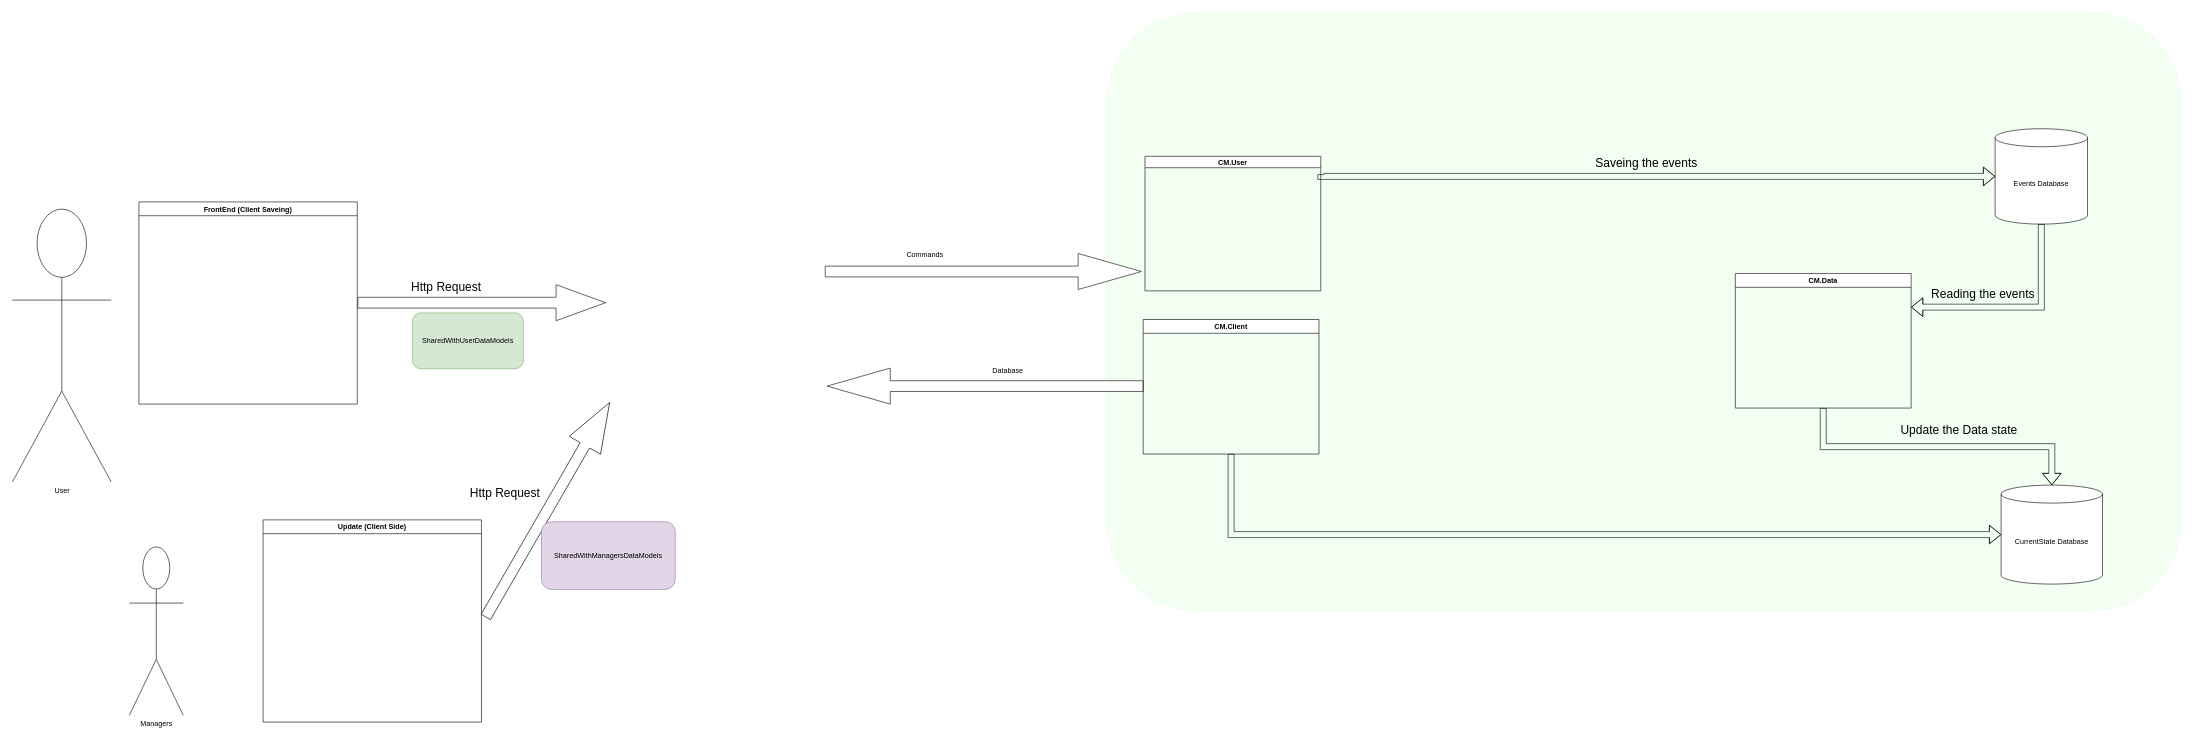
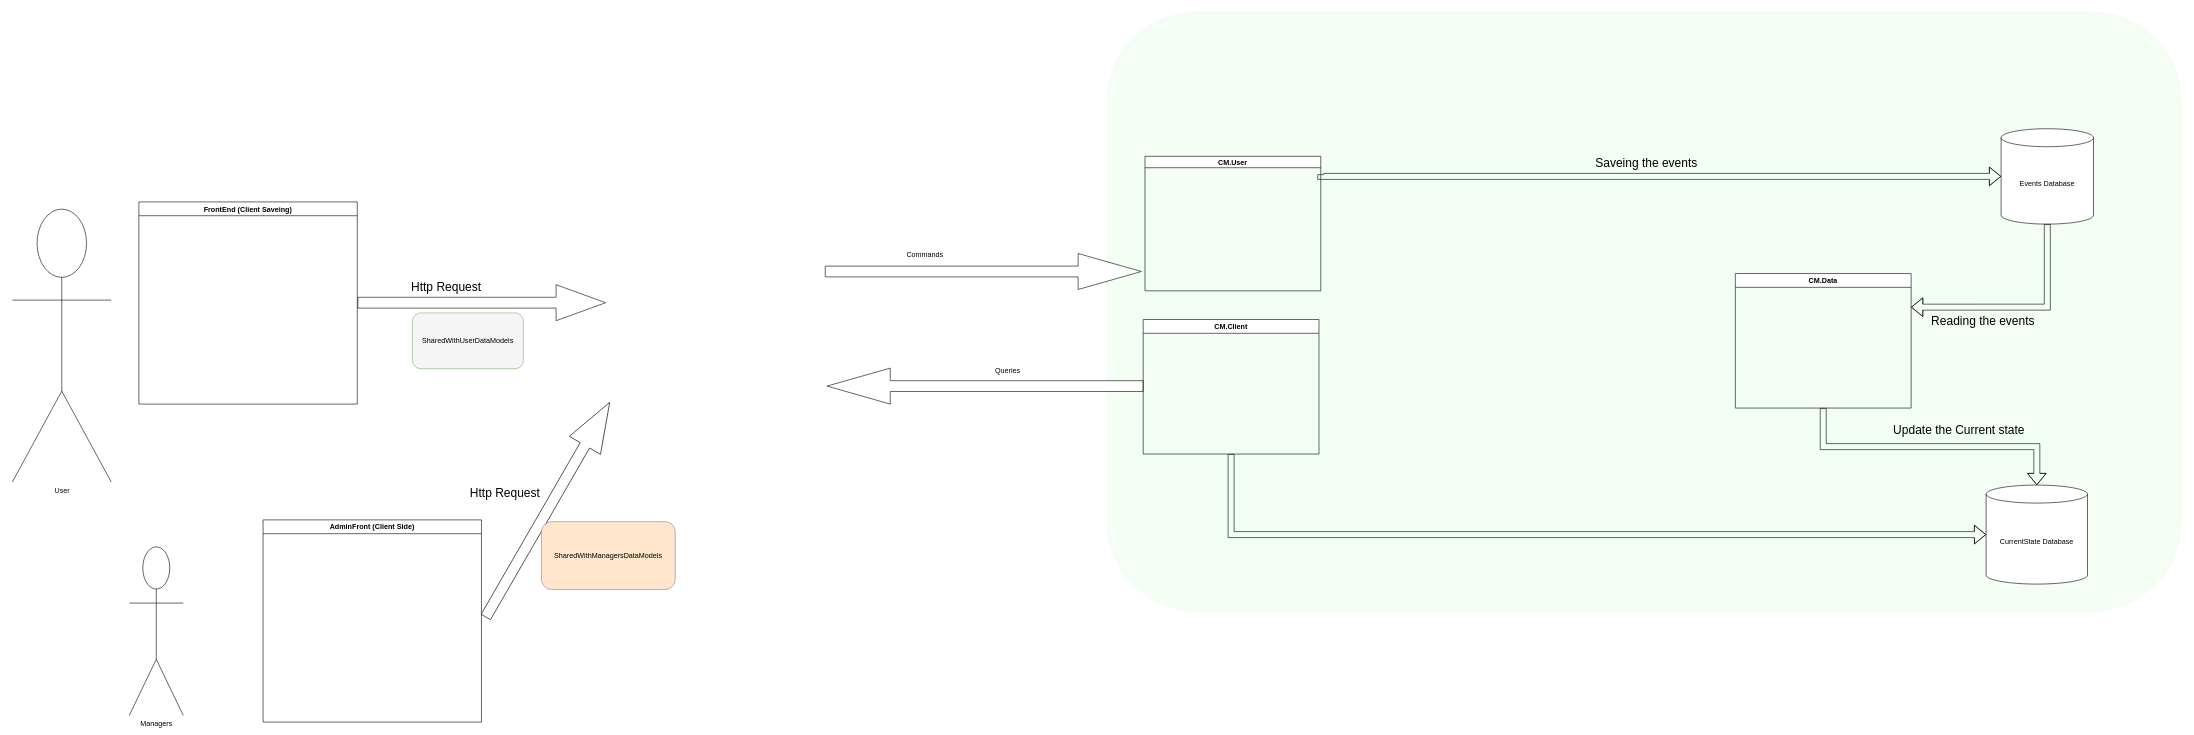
(2042, 176) -> (2048, 176)
(1983, 293) -> (1983, 320)
(468, 341) -> (468, 341)
(1008, 371) -> (1008, 371)
(1959, 429) -> (1959, 429)
(372, 527) -> (372, 527)
(2052, 535) -> (2037, 535)
(608, 556) -> (608, 556)
